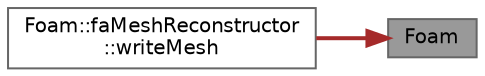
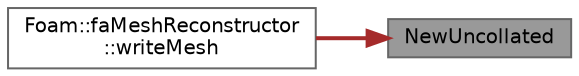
(432, 38) -> (480, 38)
